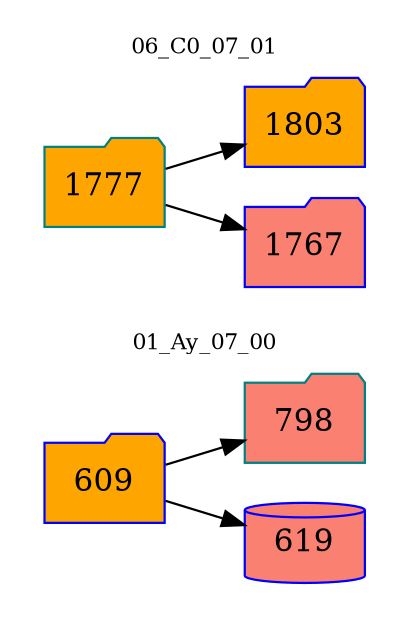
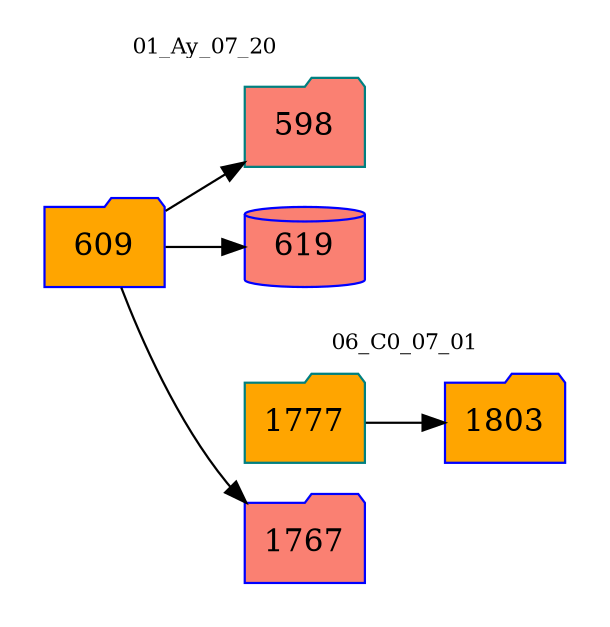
(194, 214) -> (168, 391)
(205, 344) -> (205, 48)
(305, 423) -> (305, 127)
